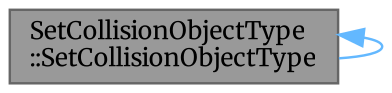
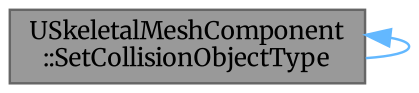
(174, 47) -> (187, 47)
